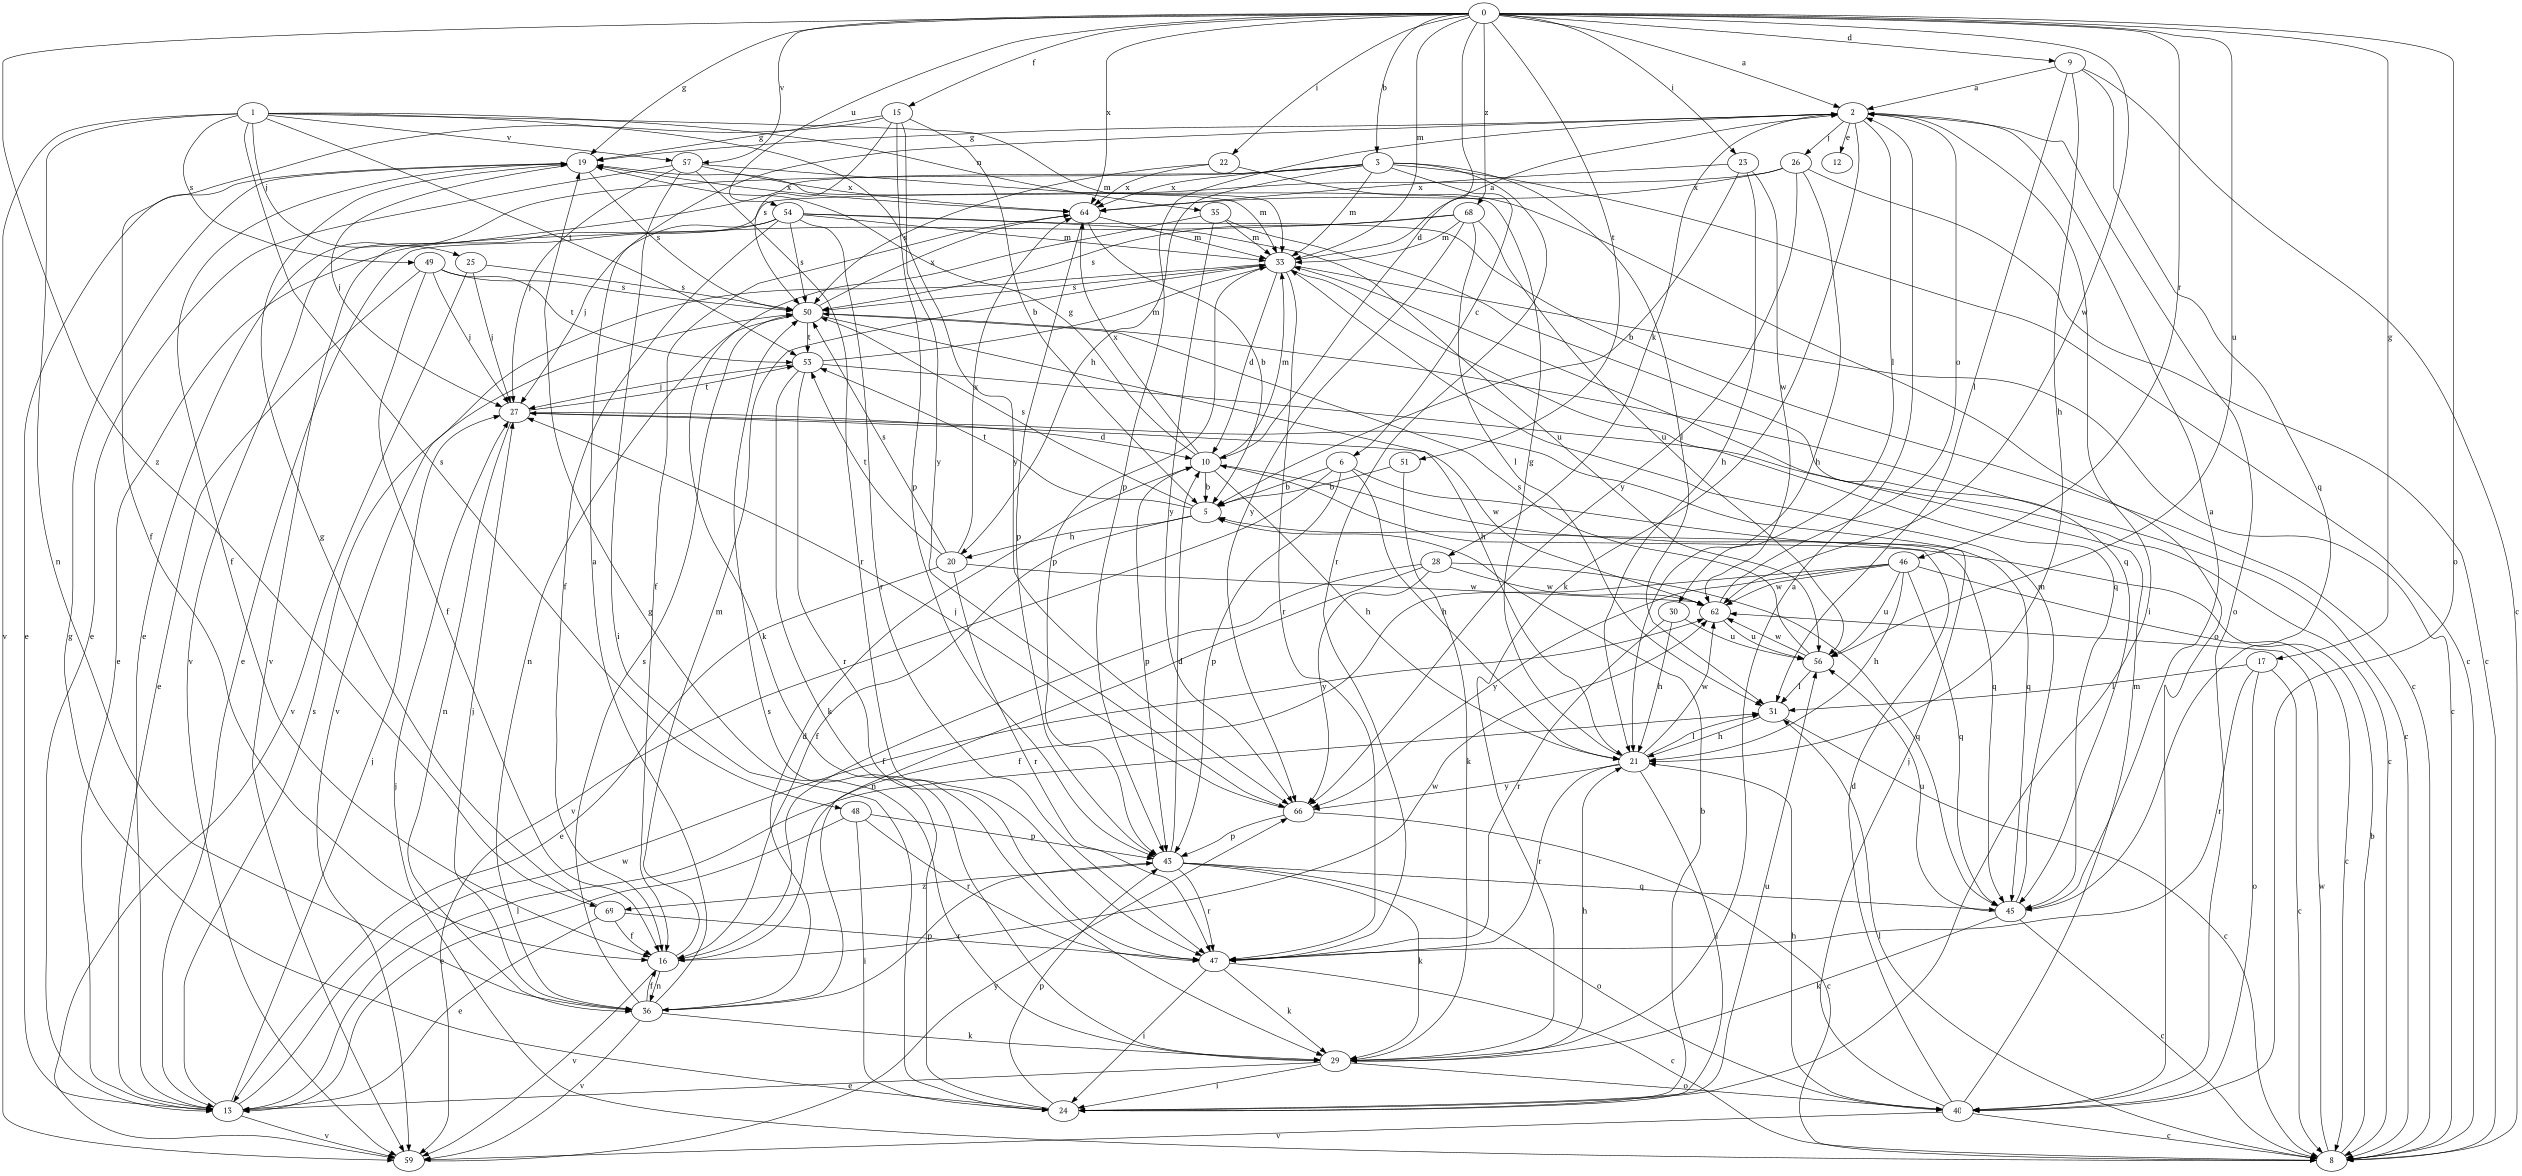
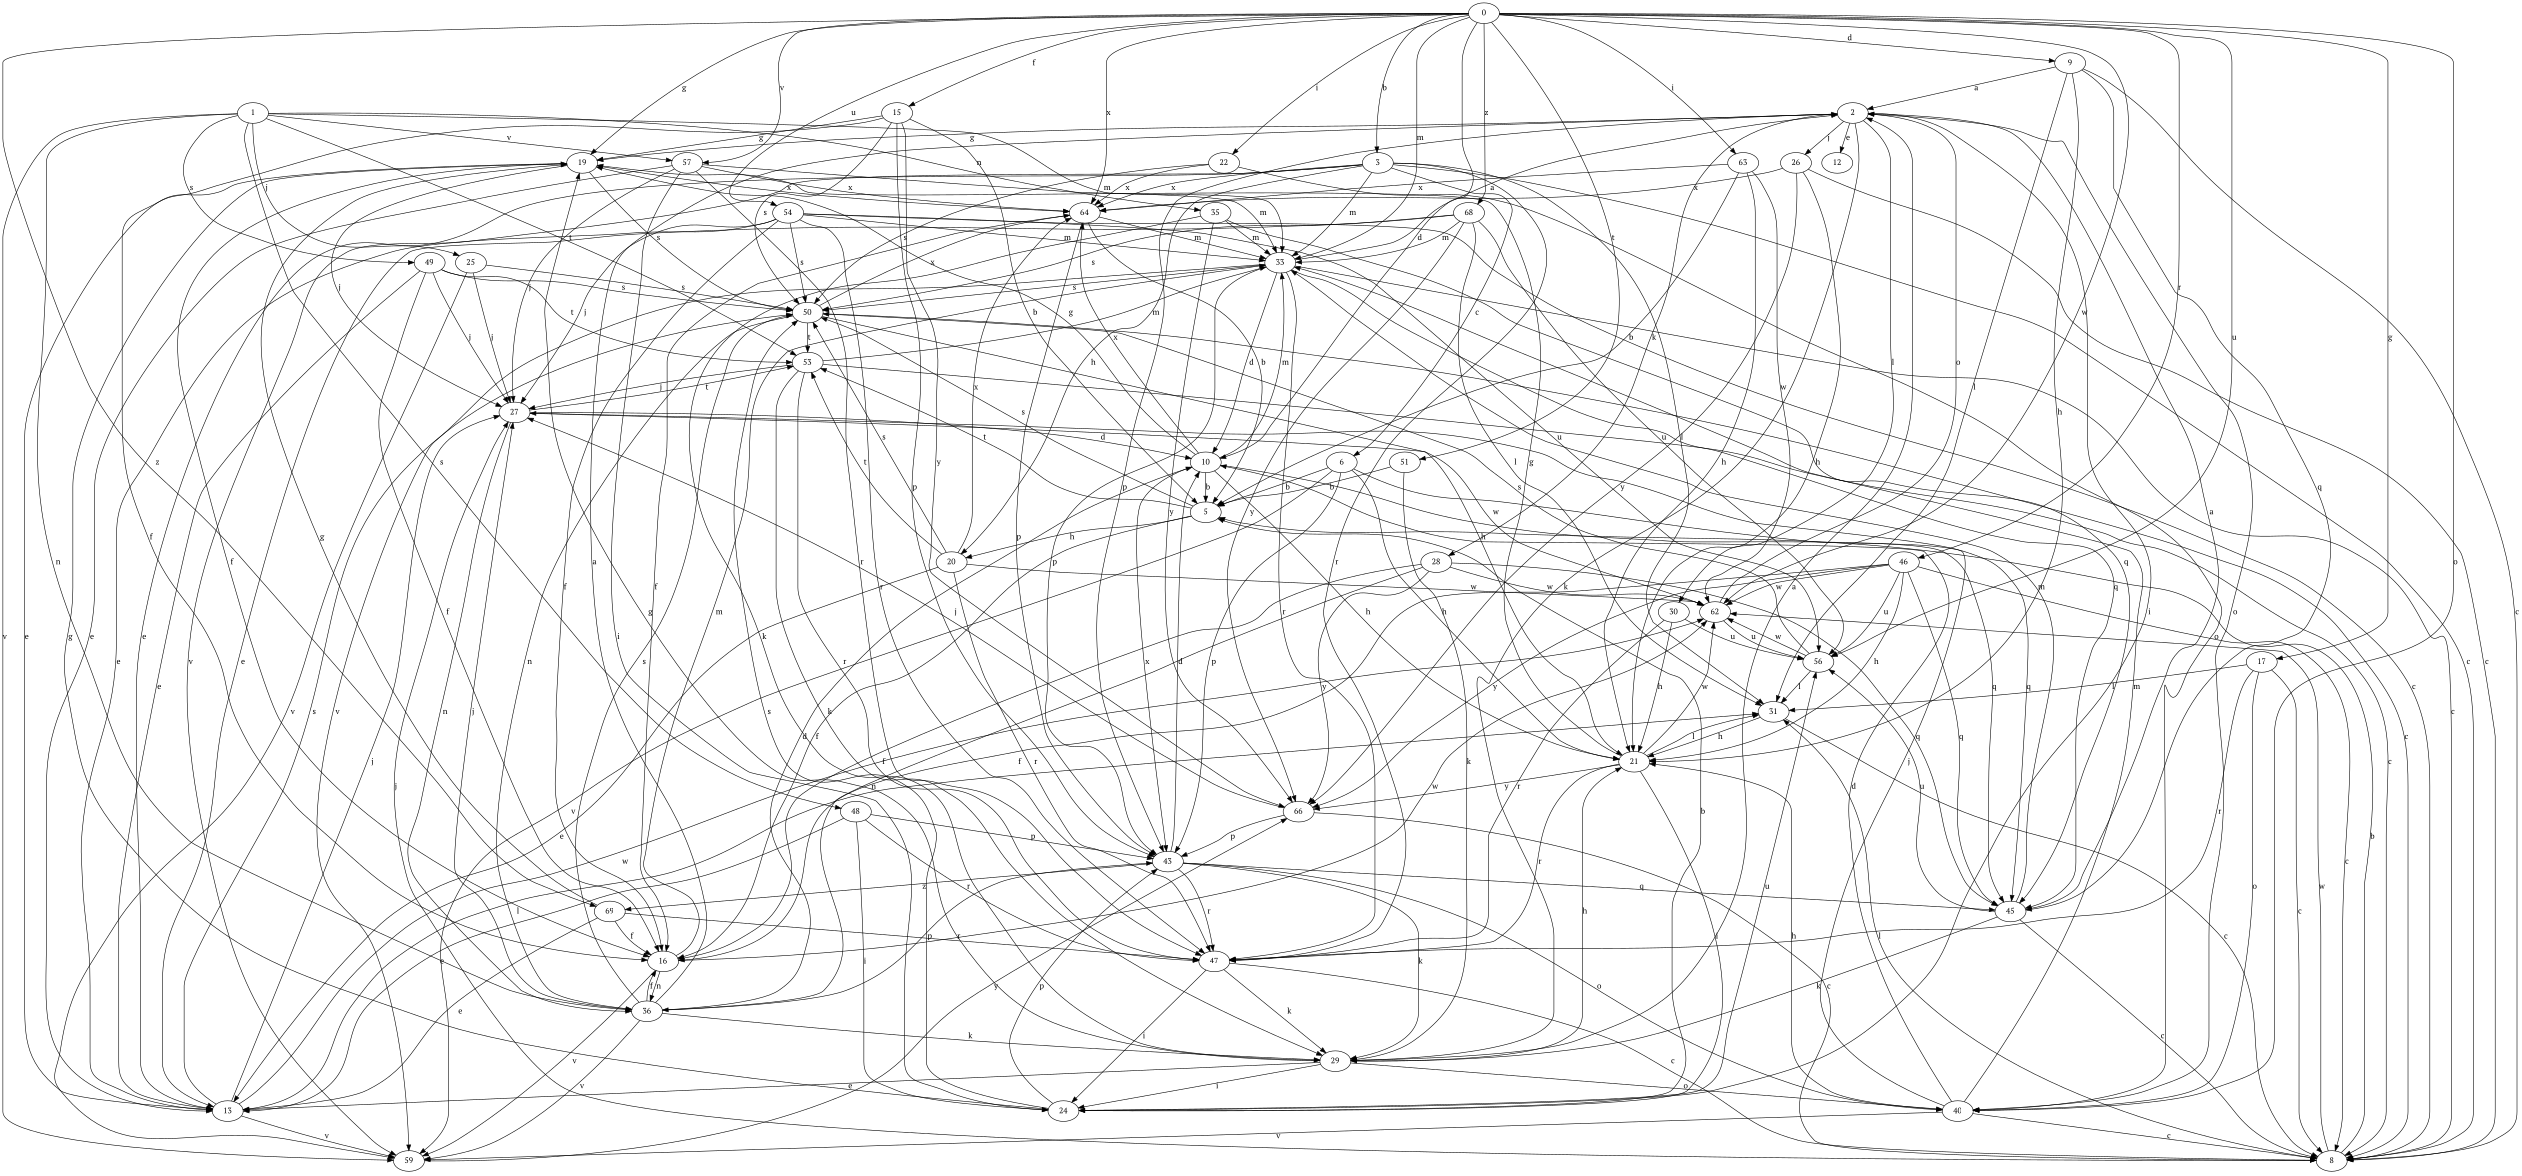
(1669, 50) -> none
(1743, 163) -> (1743, 163)
(781, 201) -> none
(917, 267) -> none
(1148, 662) -> (1148, 662)
